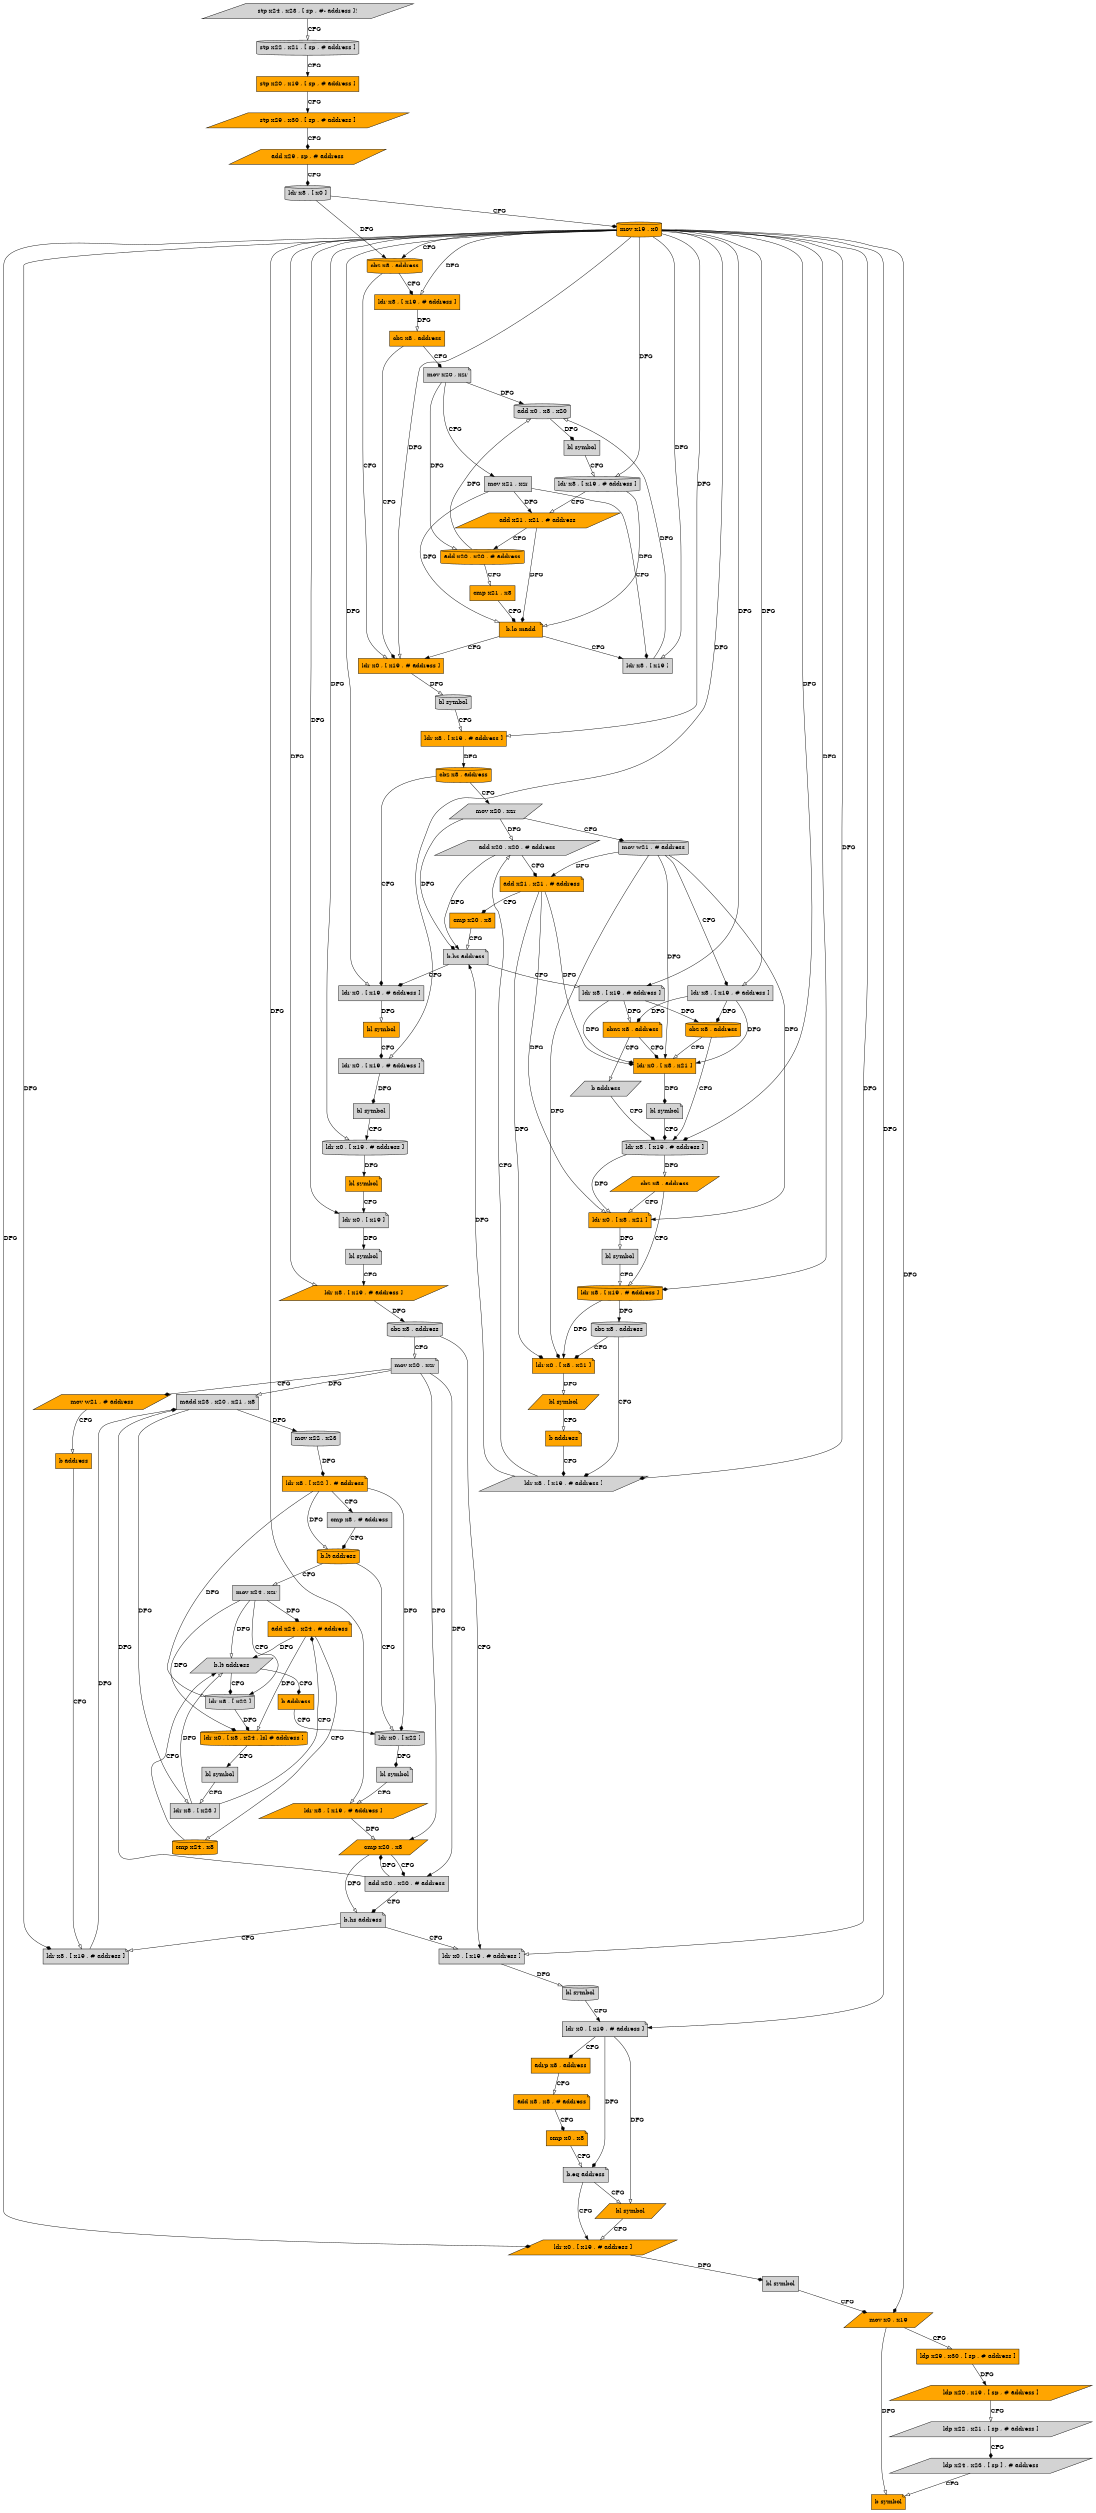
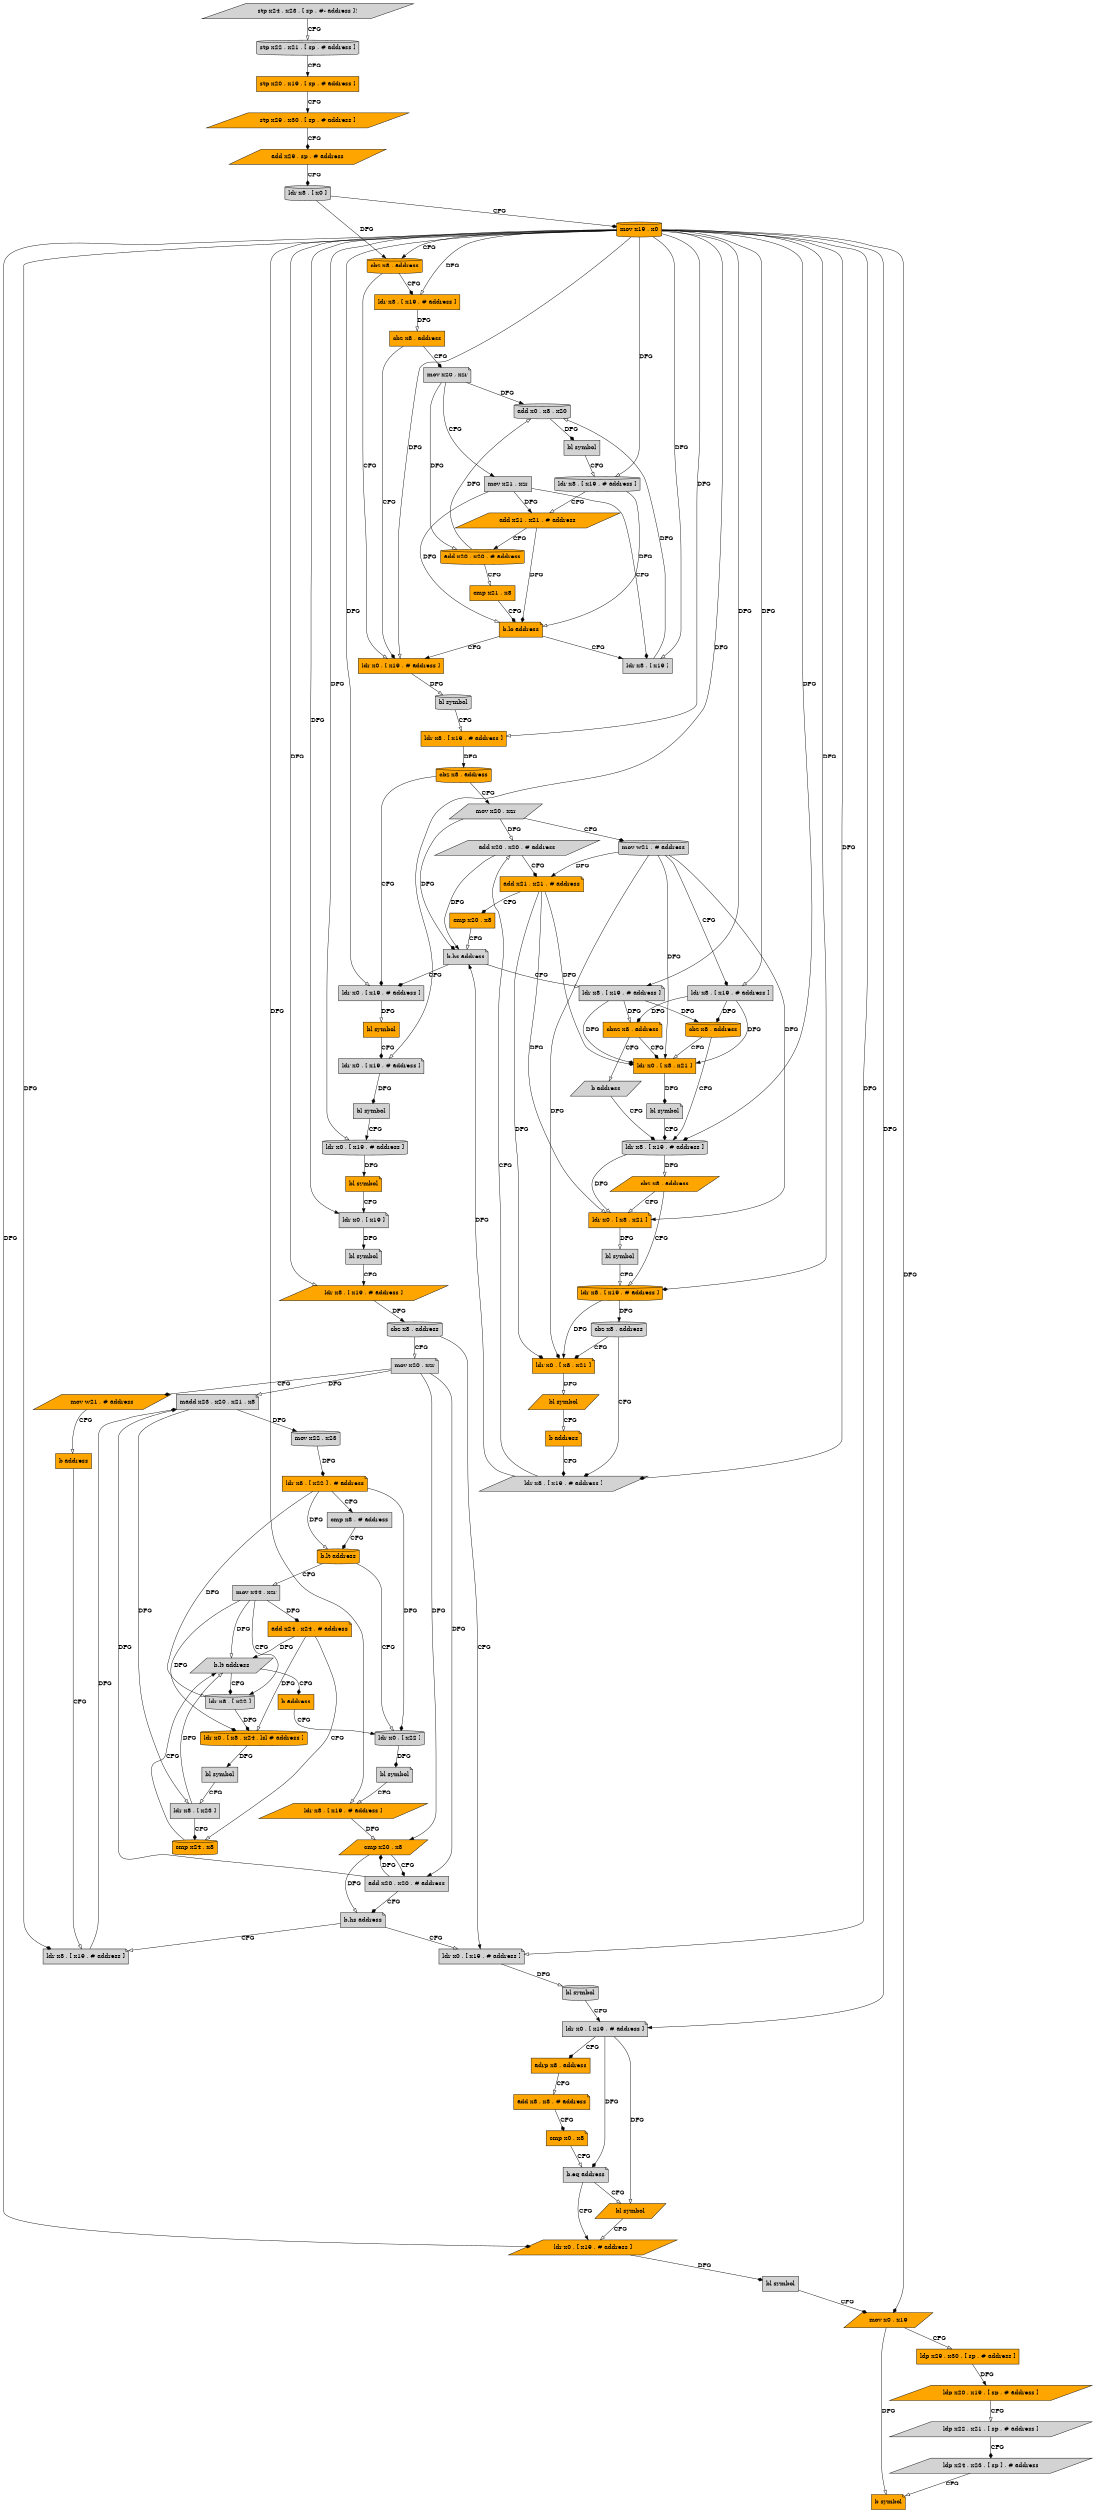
(521, 630) -> (521, 630)
(256, 1593) -> (256, 1593)
(310, 1747) -> (195, 1827)
